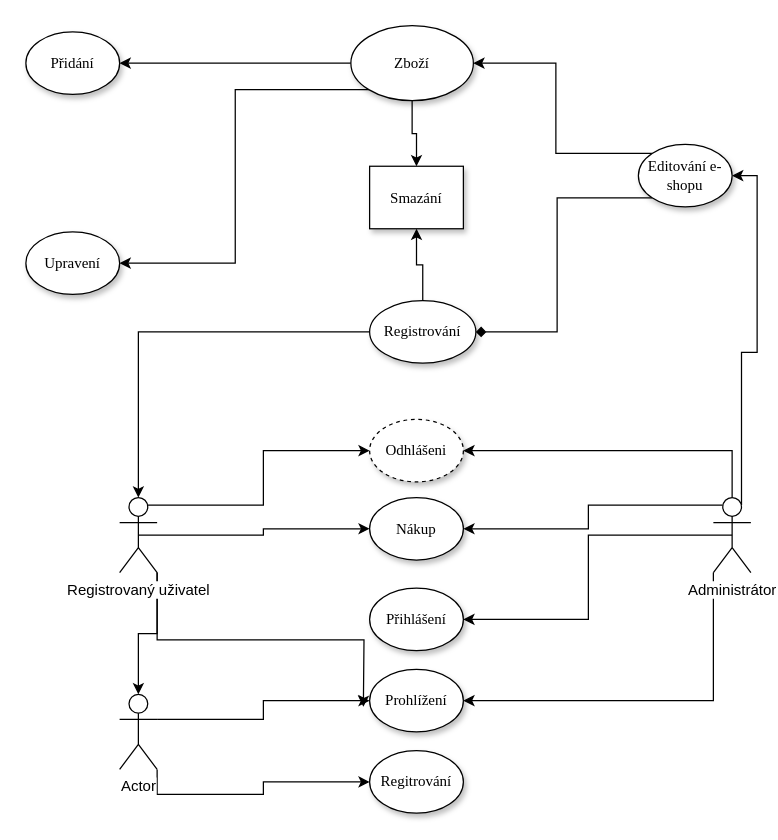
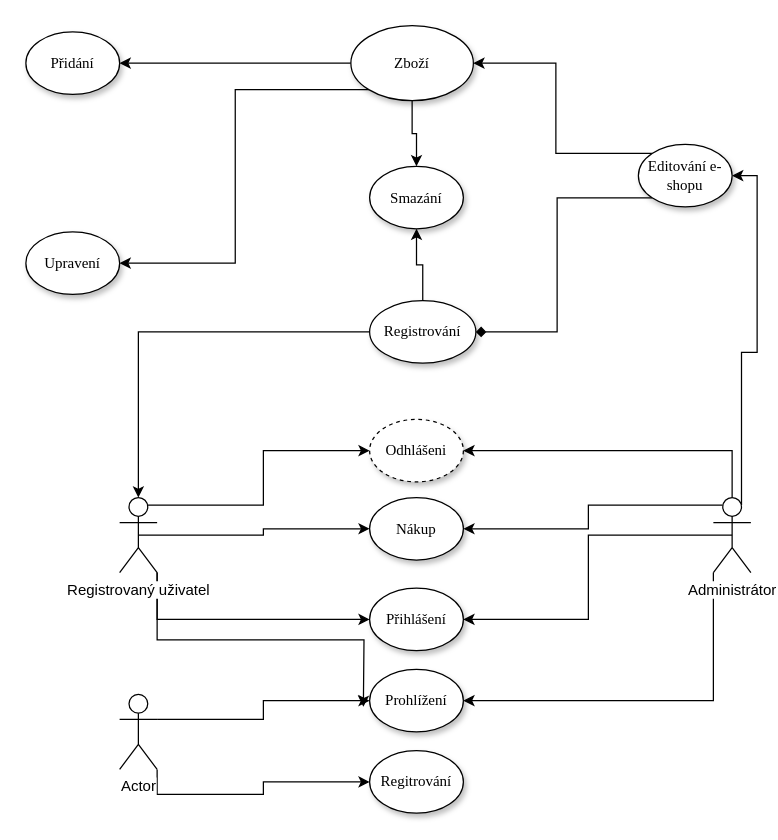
(416, 198) -> (416, 198)
(138, 652) -> (260, 619)
